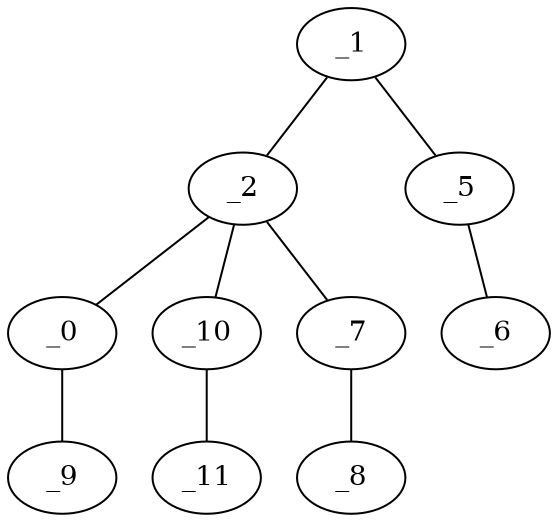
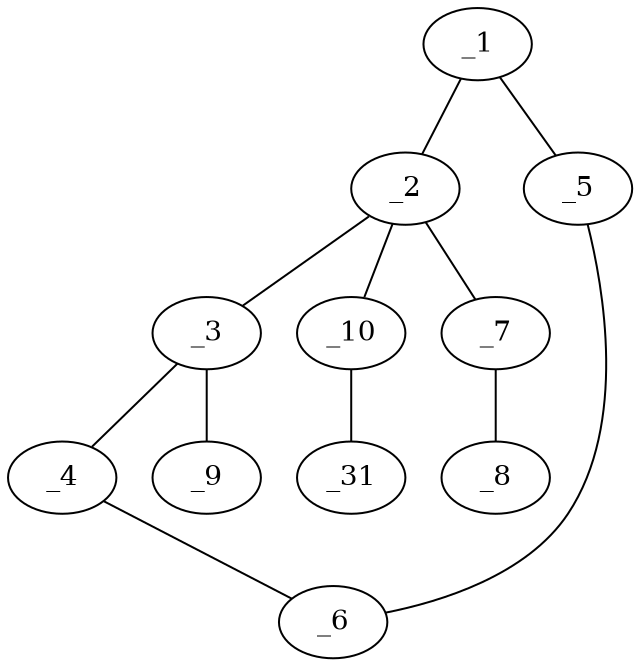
(62, 333) -> (207, 333)
none -> (62, 478)
(207, 478) -> (351, 478)
